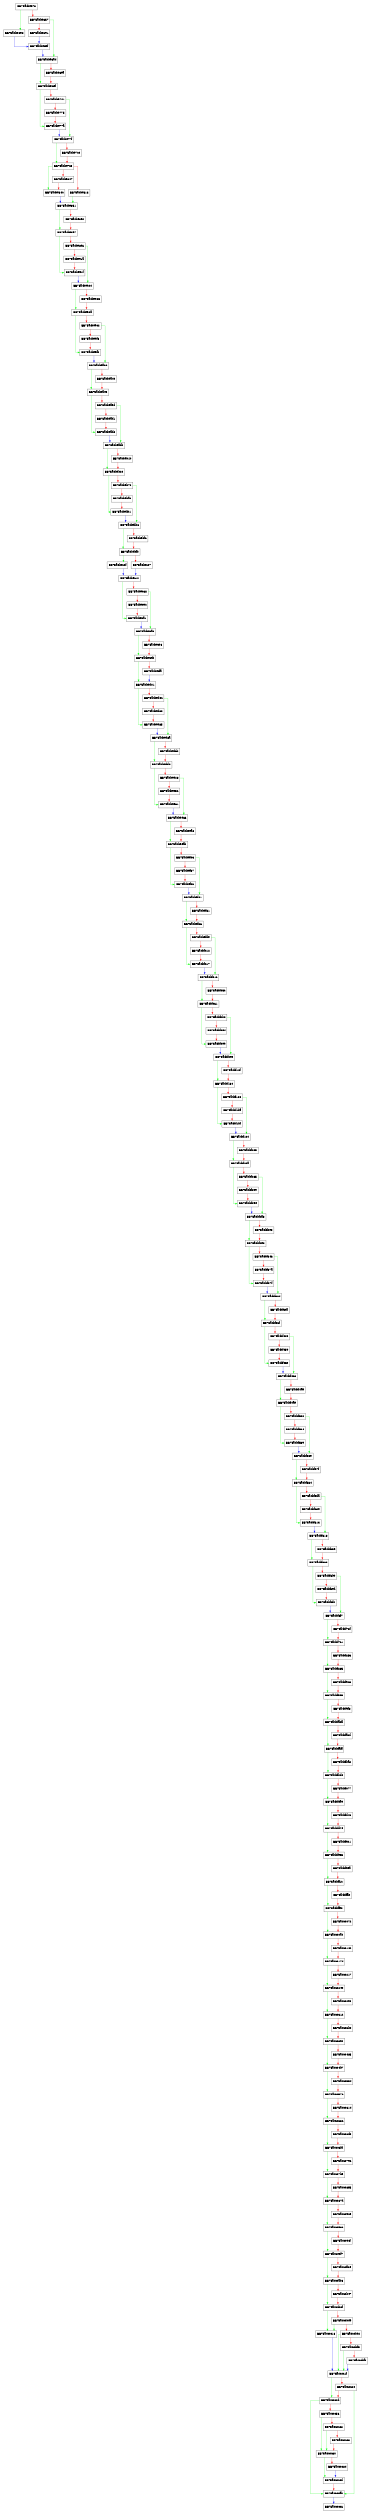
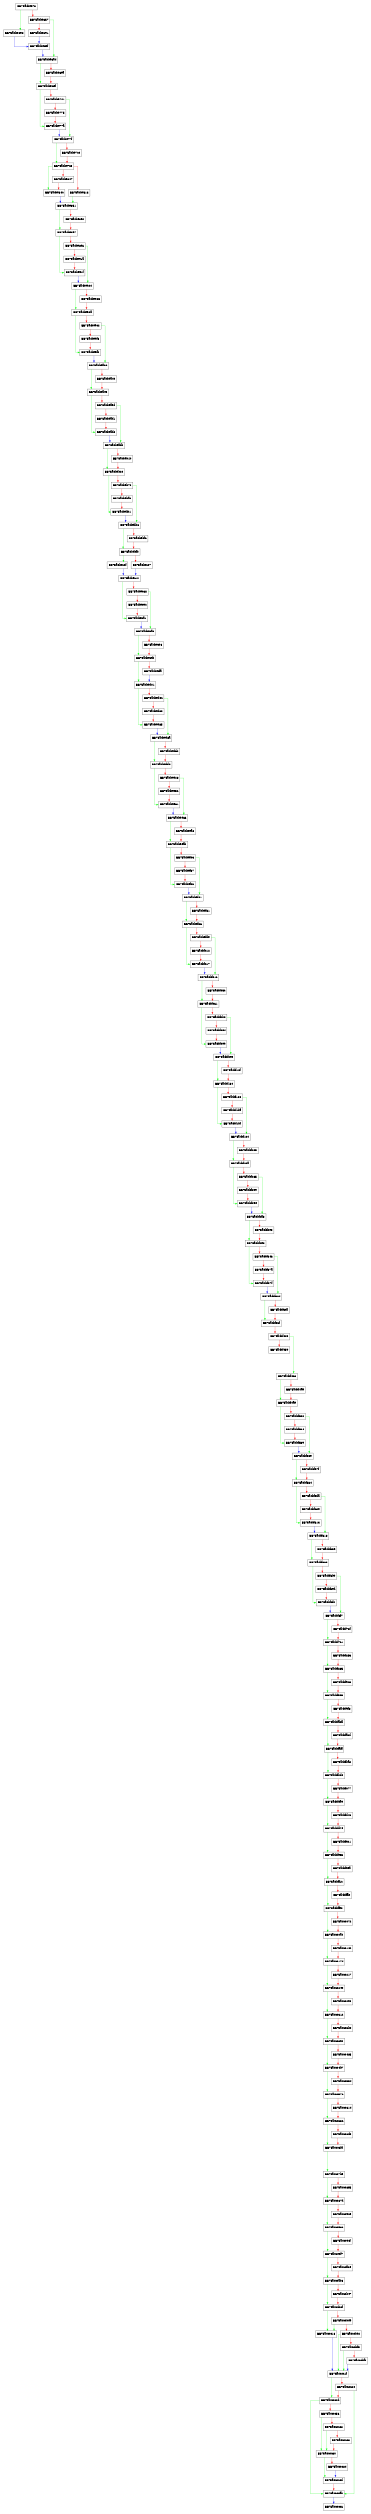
(279, 1363) -> none
(342, 2161) -> none
